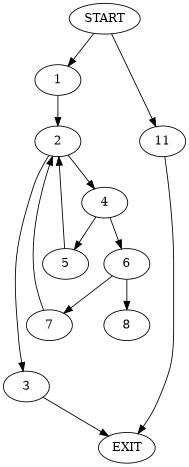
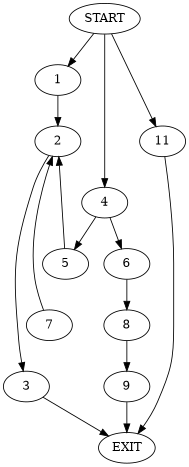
(79, 169) -> (105, 106)
(92, 292) -> none
none -> (127, 387)
